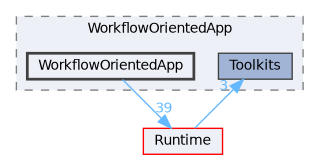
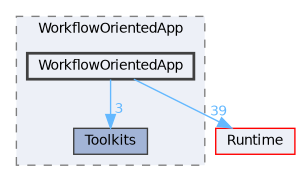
(214, 109) -> (111, 97)
